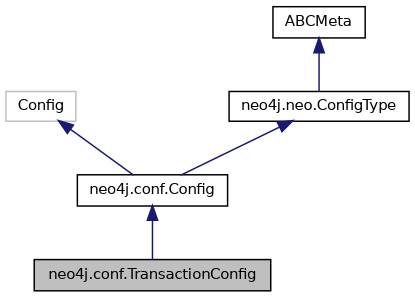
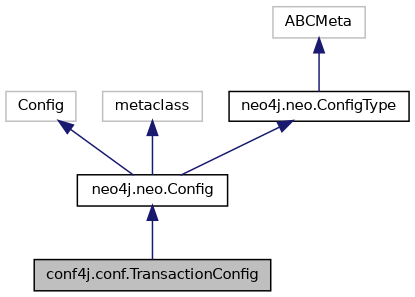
(319, 22) -> (319, 22)
none -> (152, 106)
(152, 190) -> (152, 190)
(152, 275) -> (152, 275)
